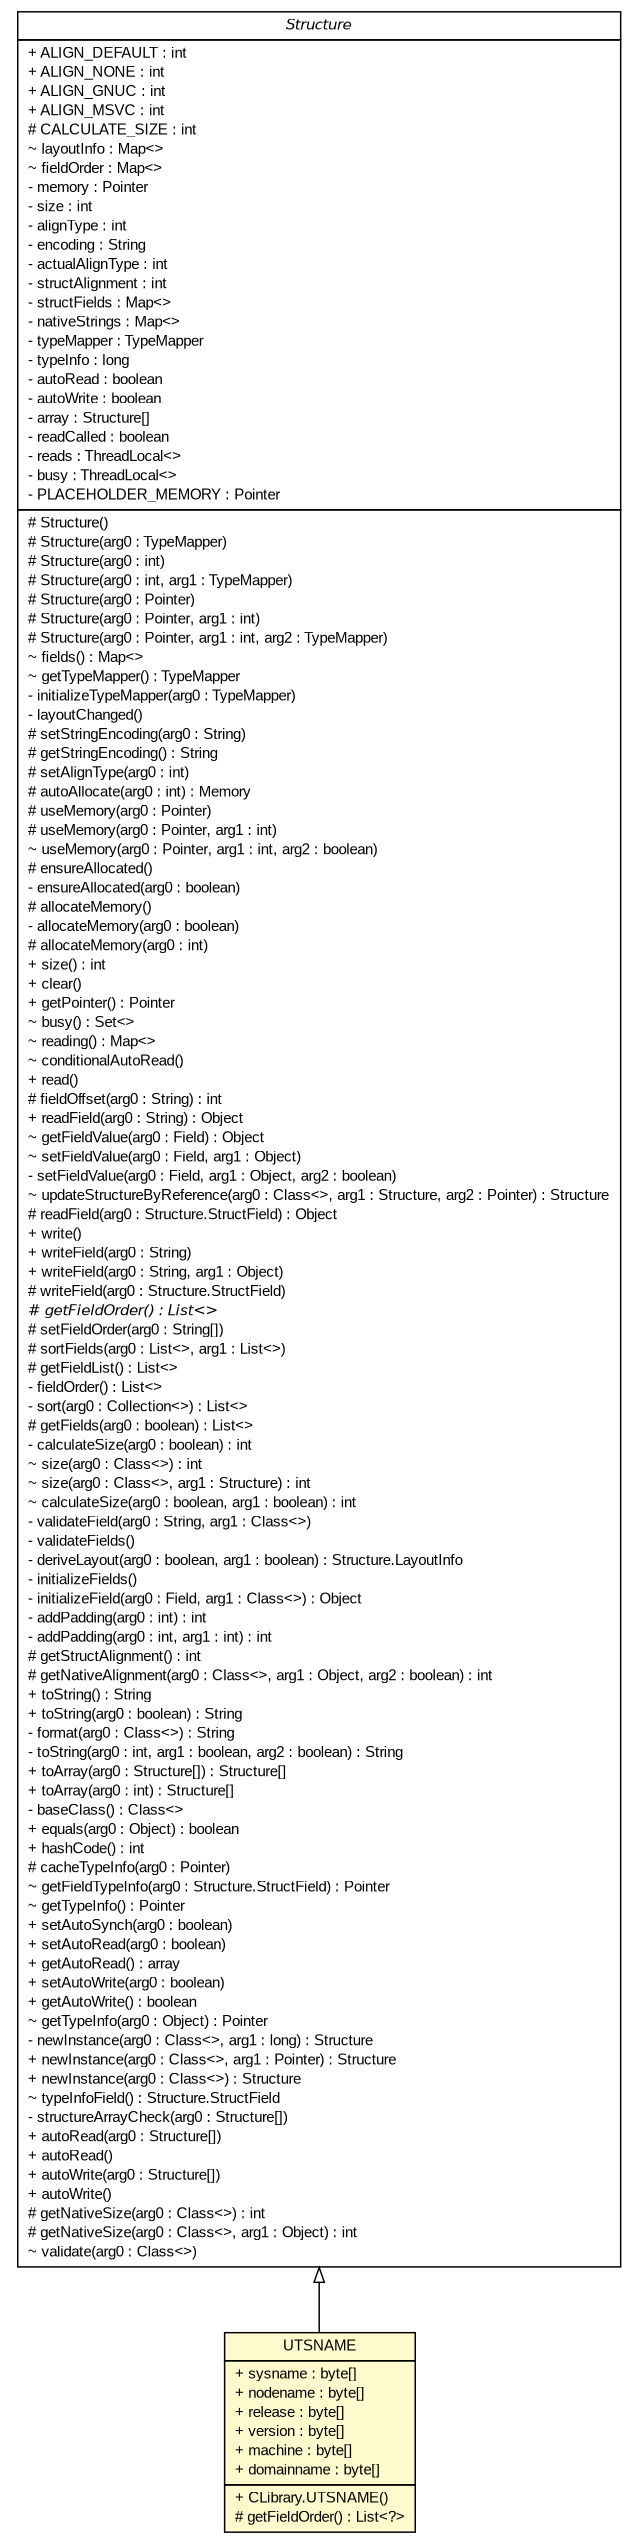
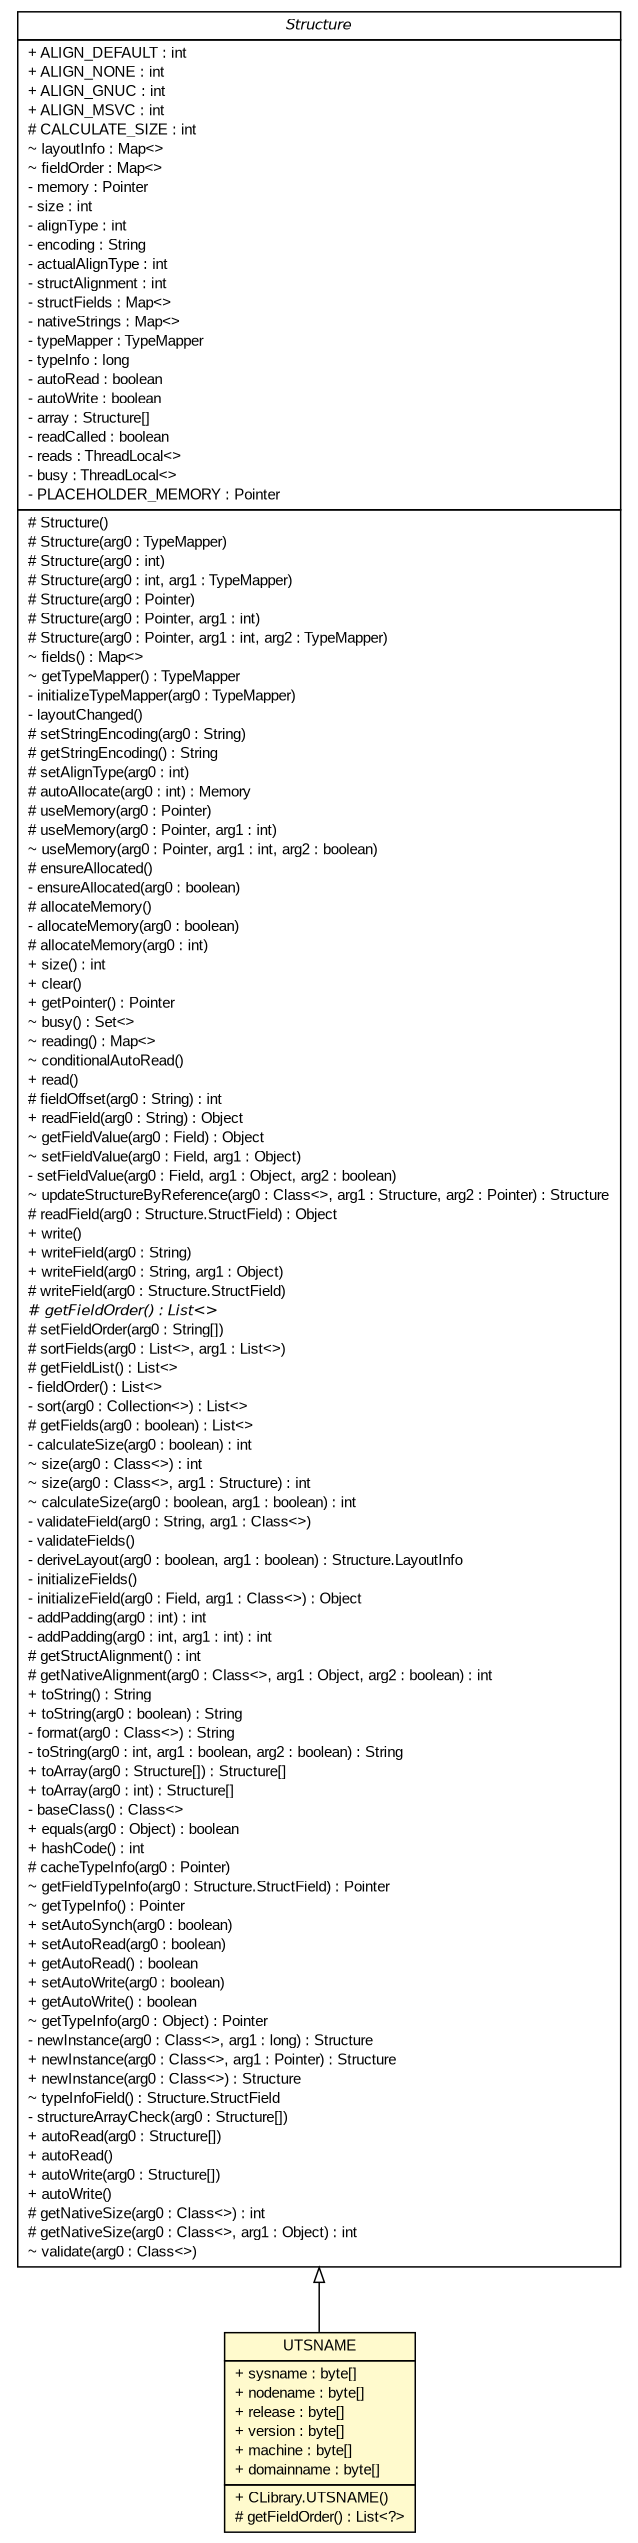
(104, 1964) -> (113, 1964)
